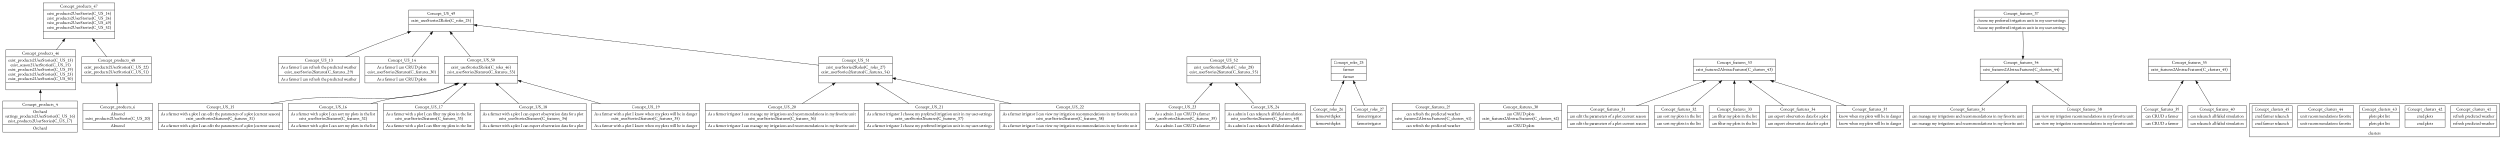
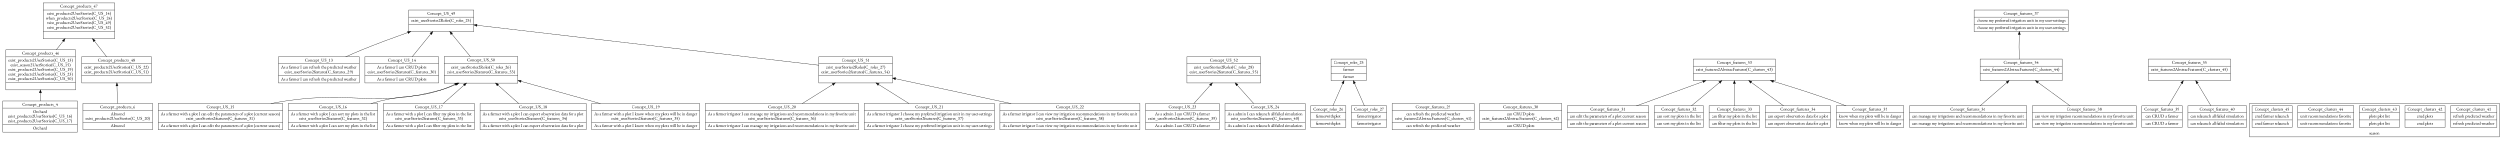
(79, 18) -> (79, 18)
(2023, 44) -> (2019, 47)
(481, 67) -> (481, 67)
(40, 116) -> (40, 116)
(2374, 133) -> (2374, 133)
